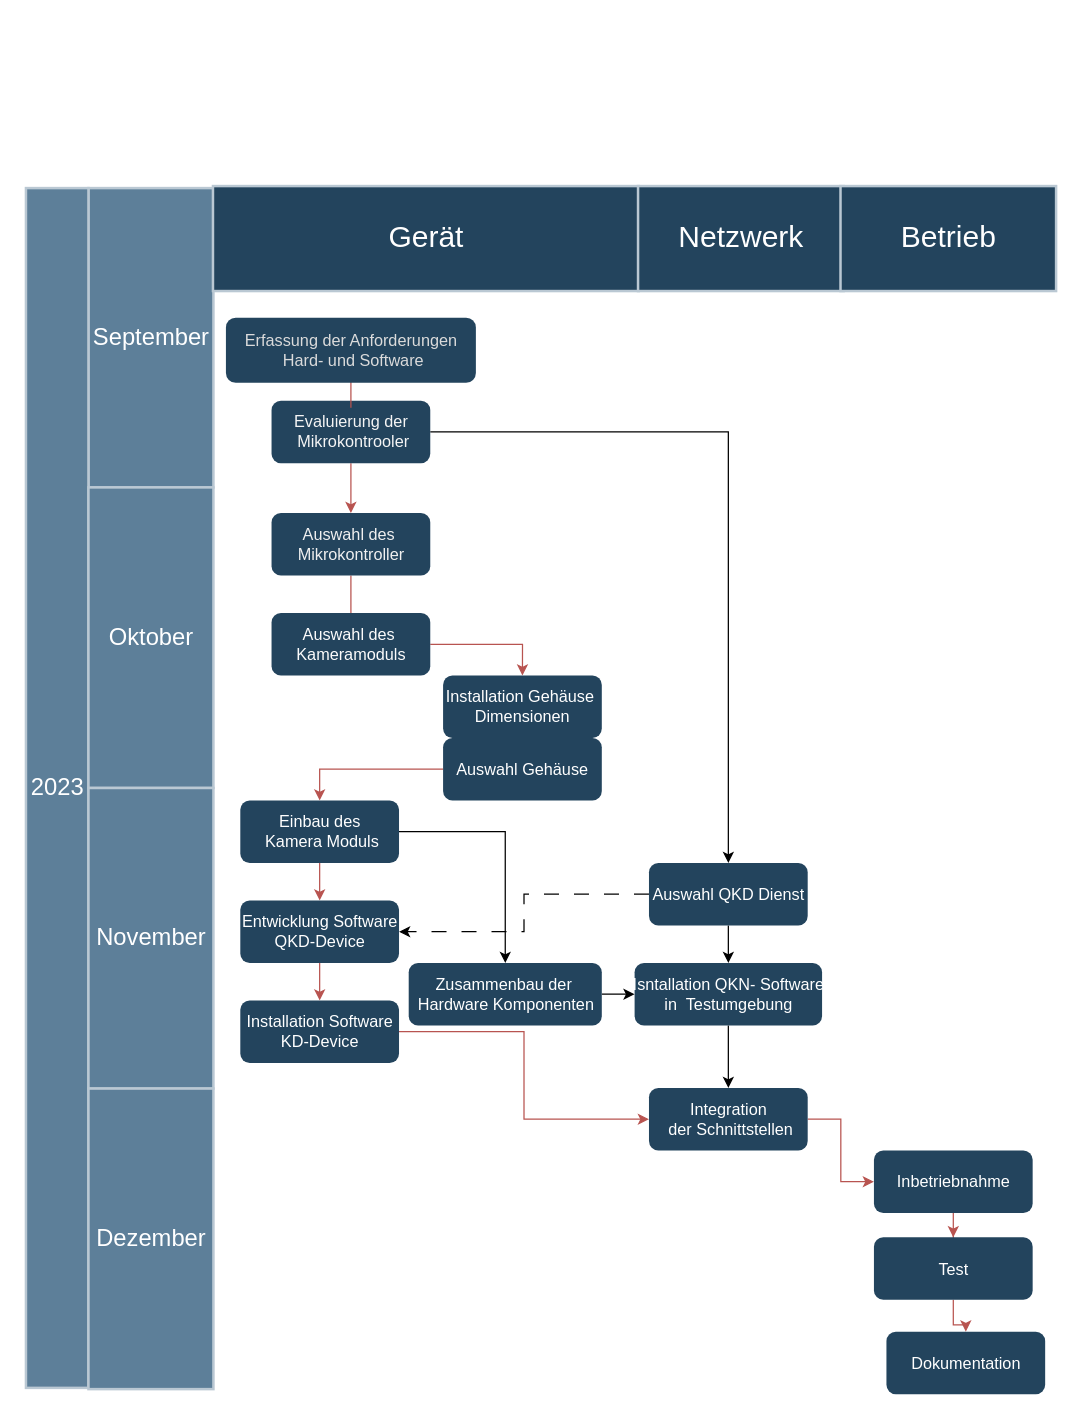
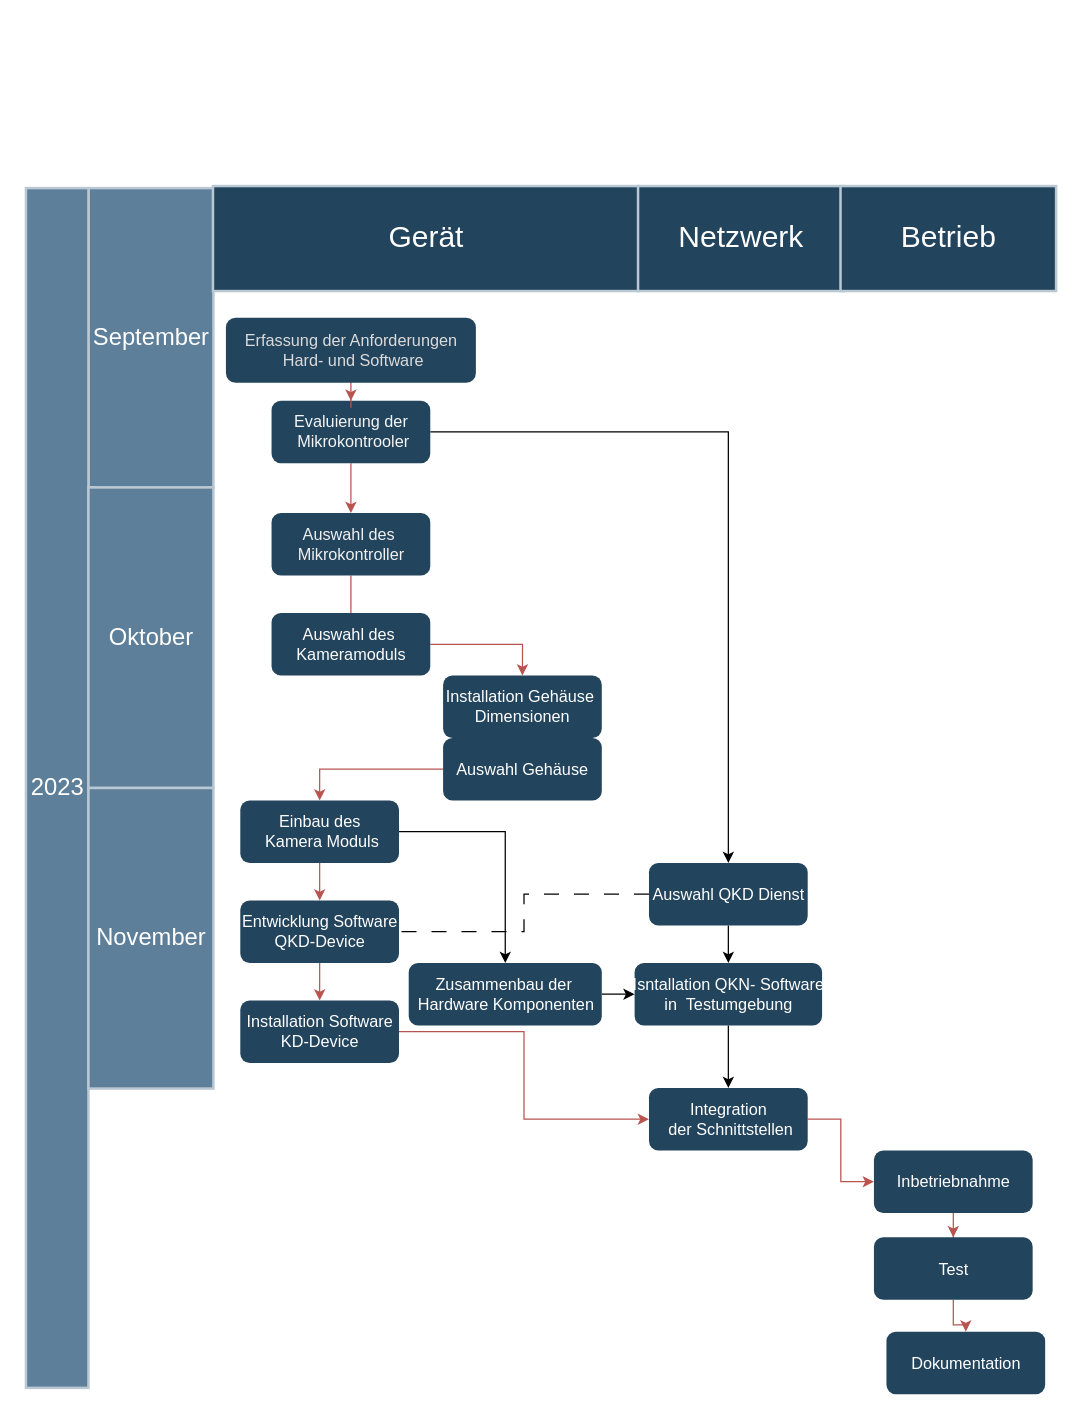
(351, 394) -> (351, 391)
(409, 932) -> (405, 932)
(151, 1239) -> none
